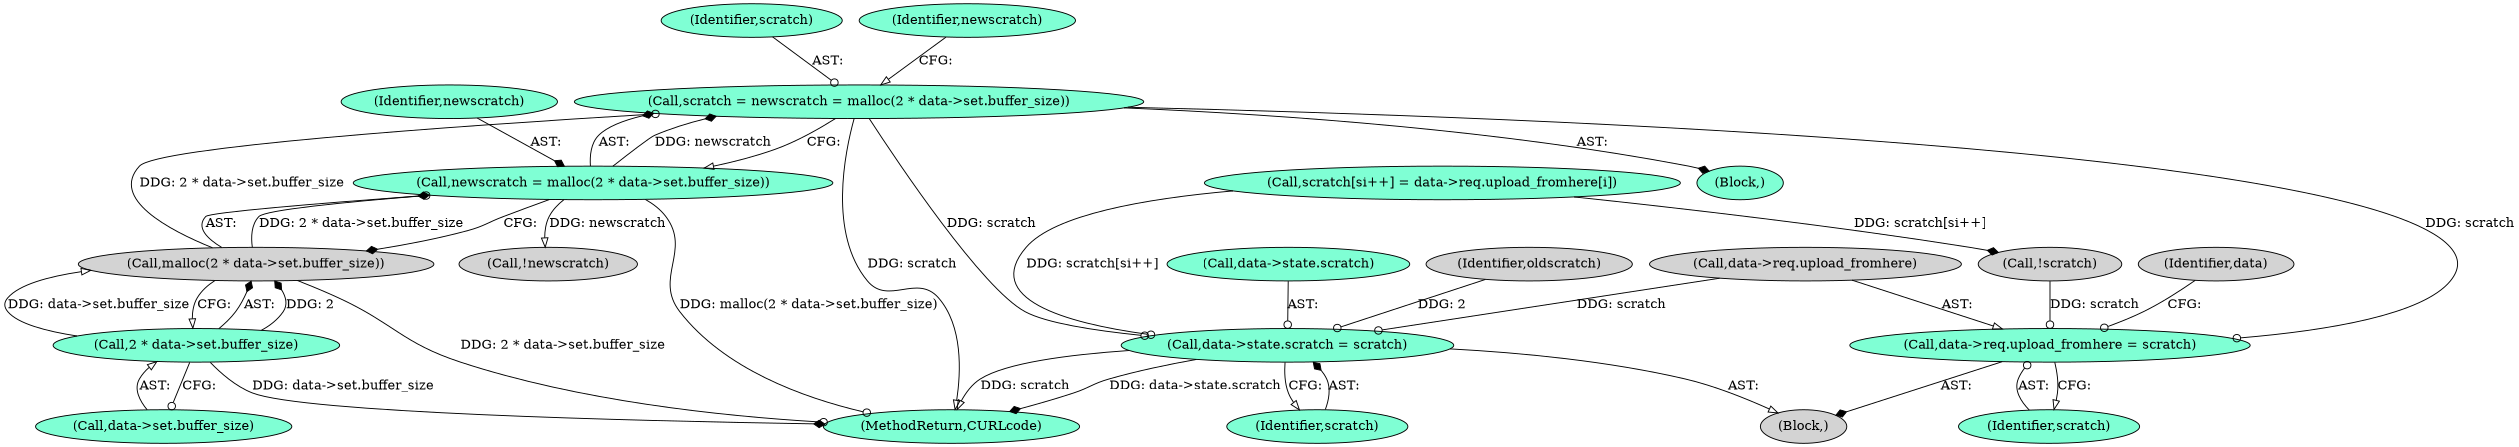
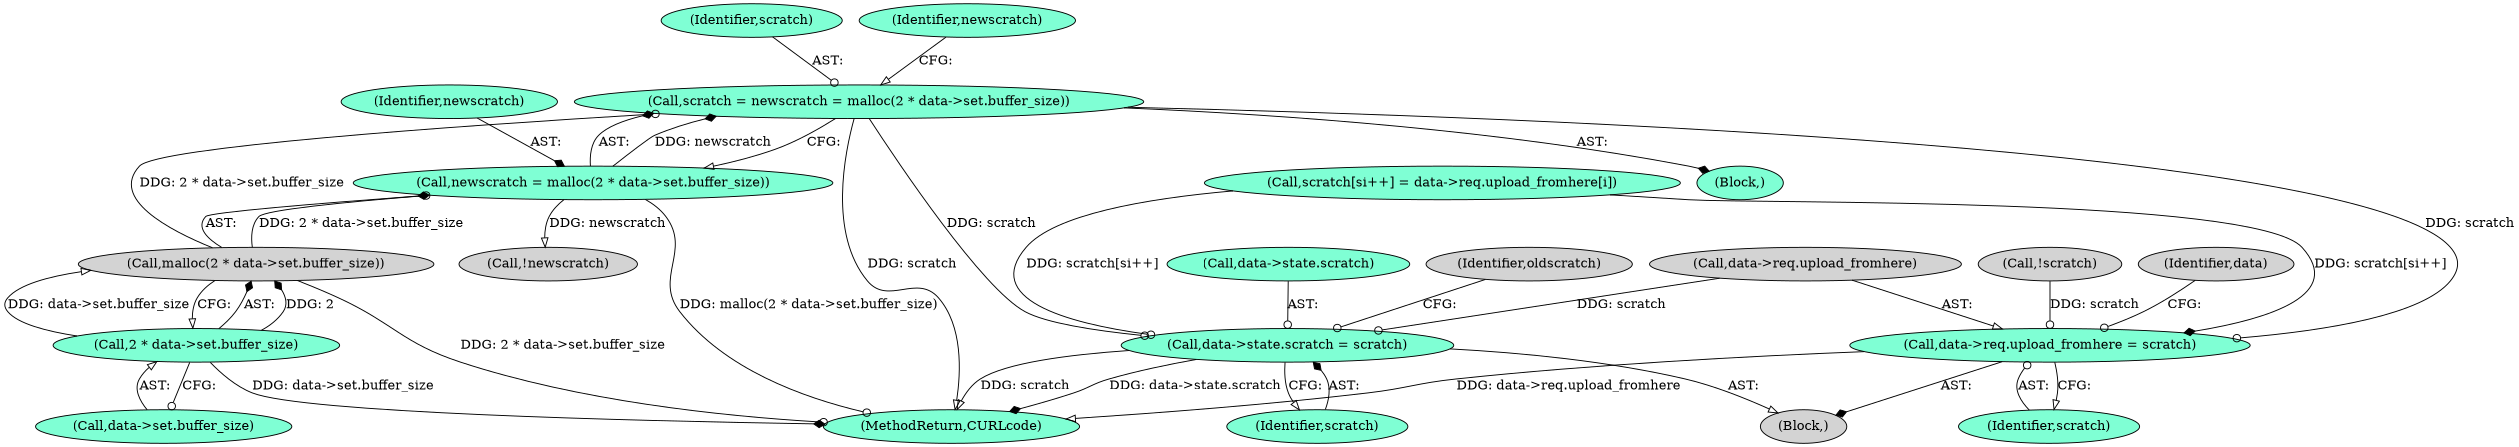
(1781, 221) -> (2043, 208)
(465, 231) -> none
(1442, 305) -> (1442, 305)
none -> (1469, 378)
